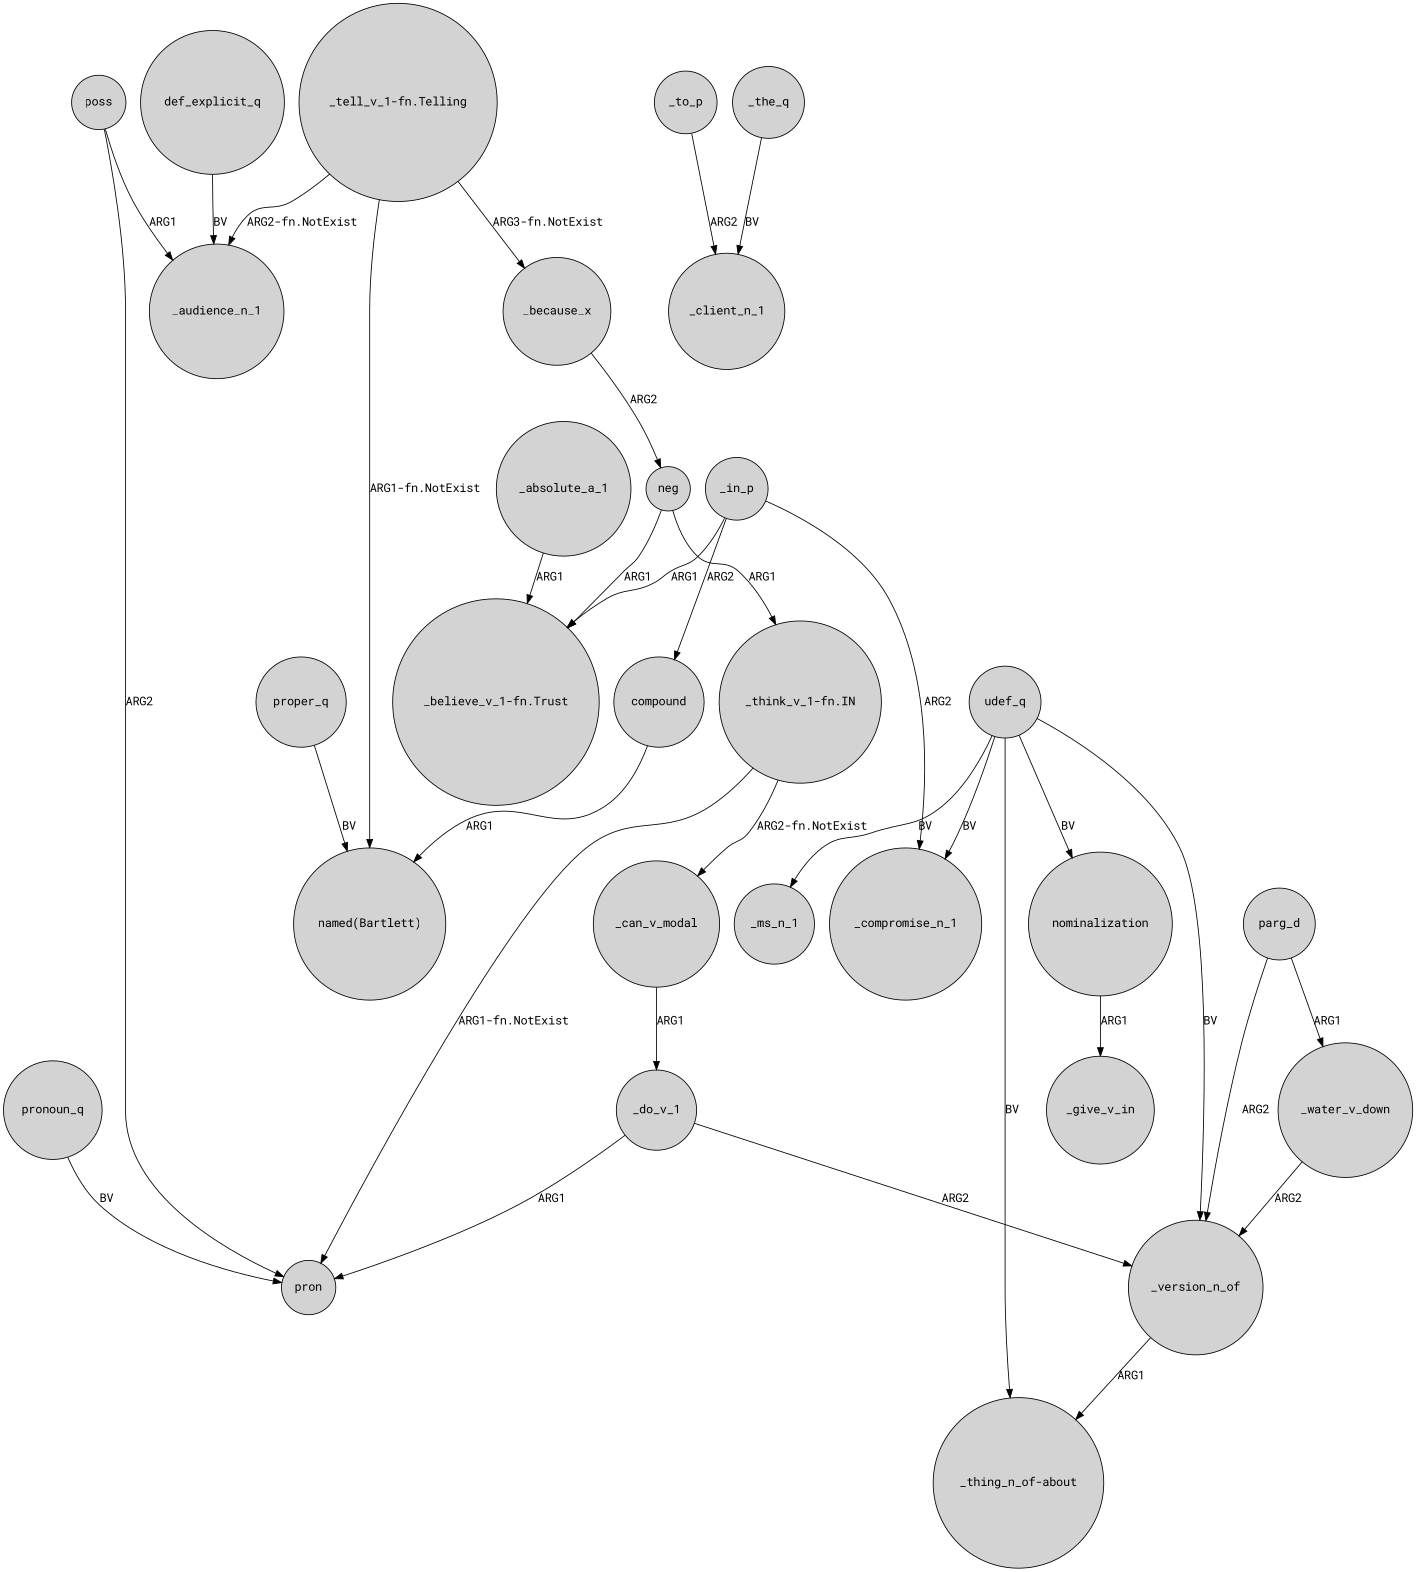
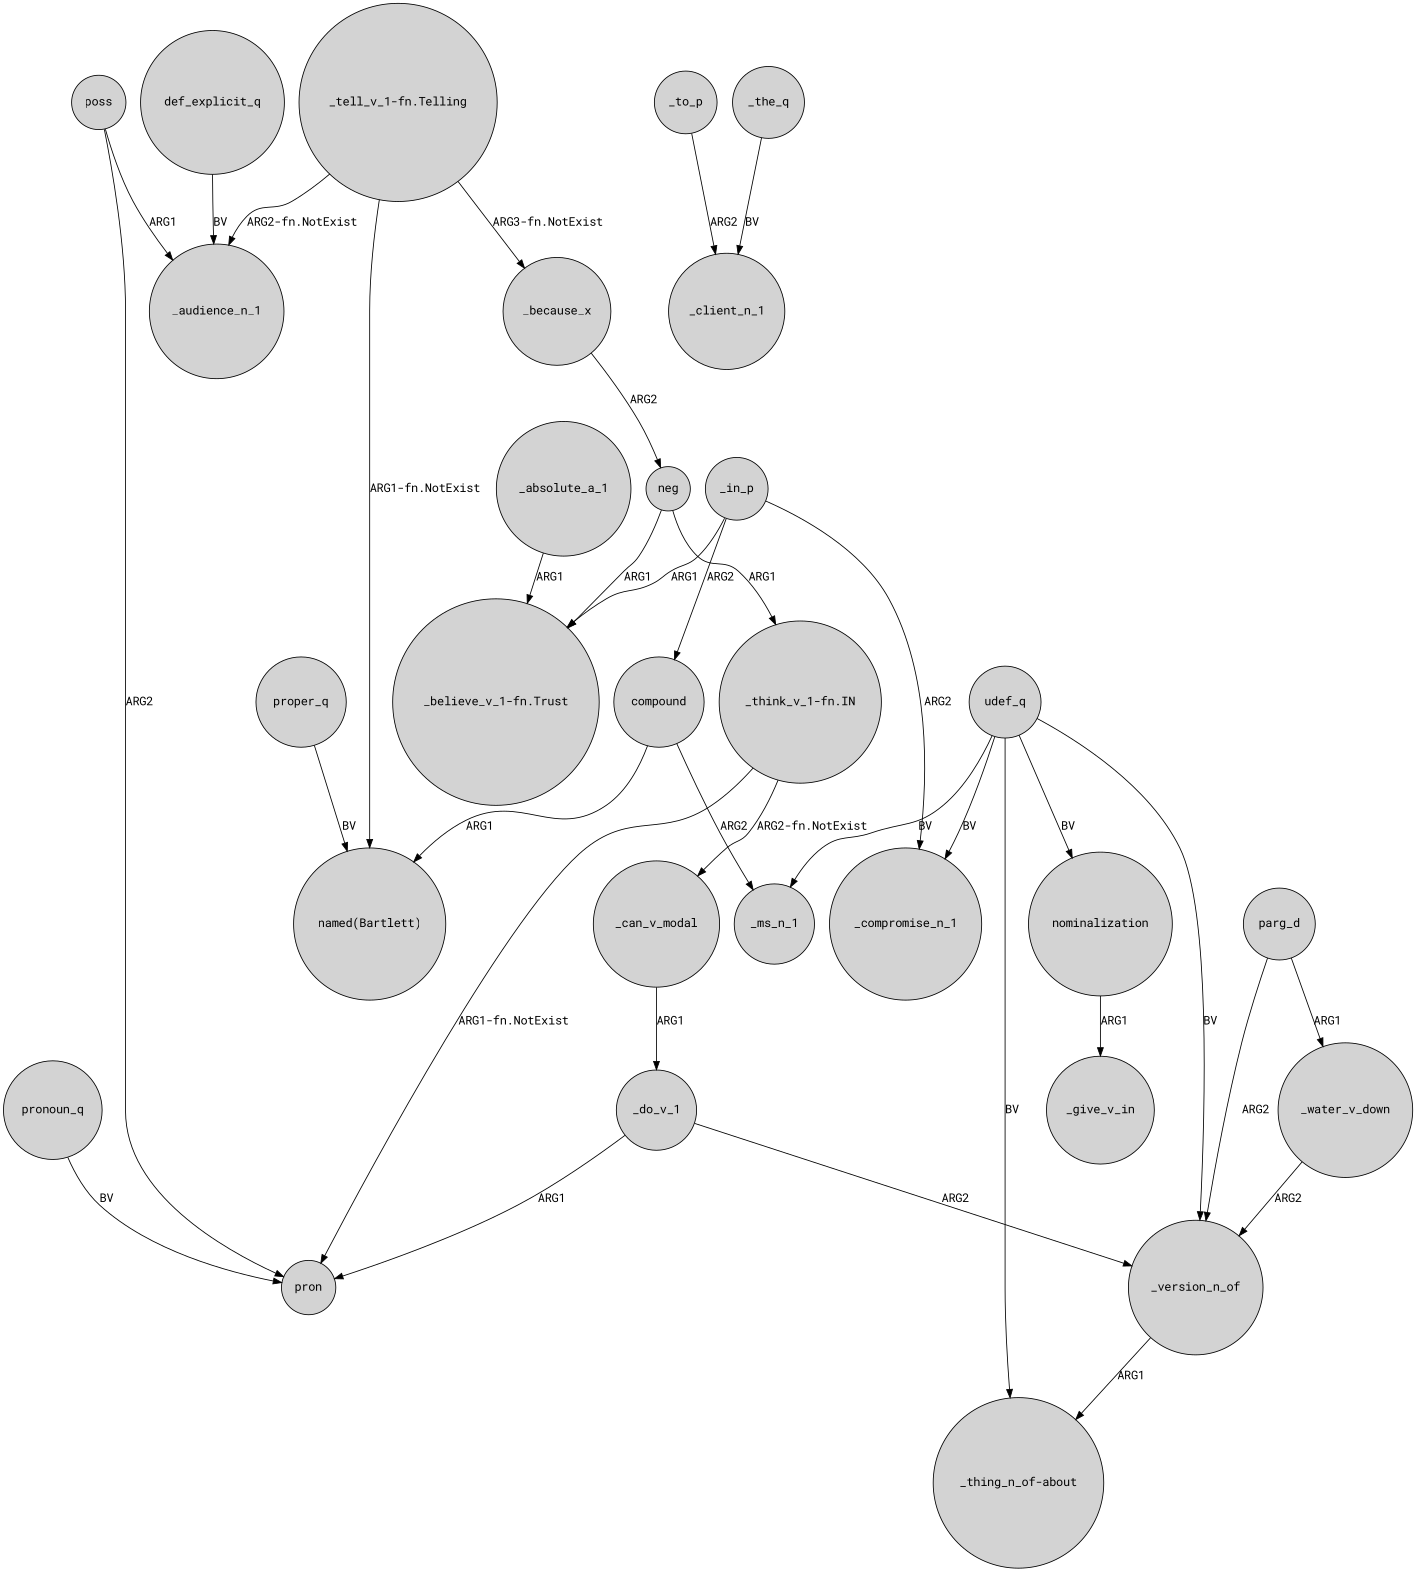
none -> (710, 814)
